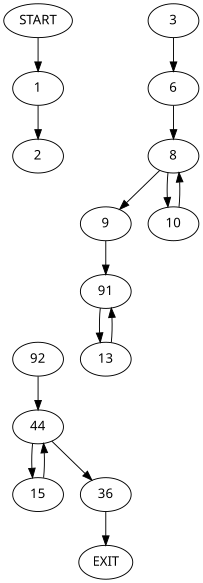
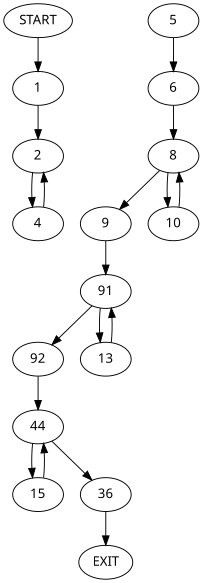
(173, 21) -> (173, 21)
none -> (38, 224)
none -> (75, 322)
